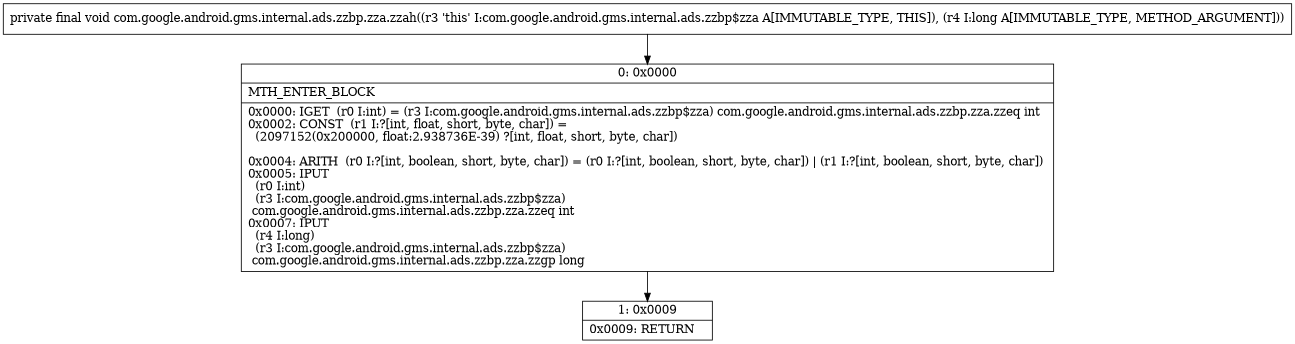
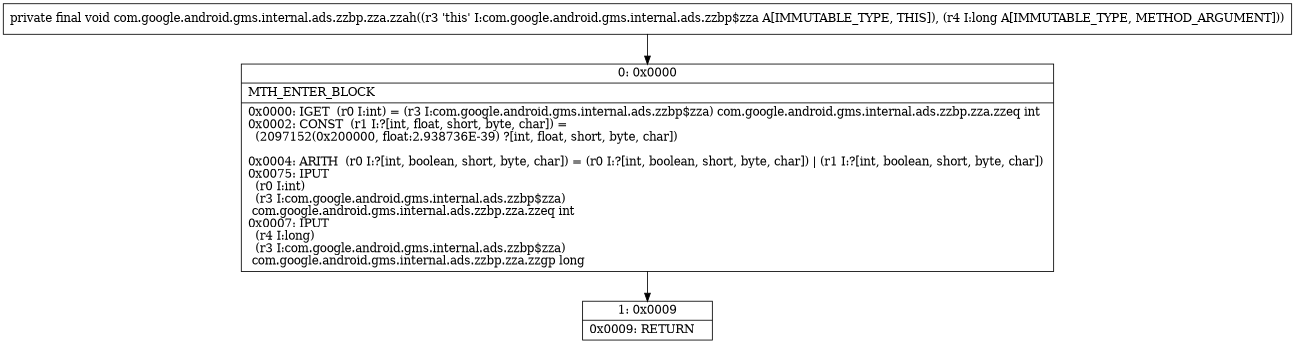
(292, 174) -> (292, 174)
